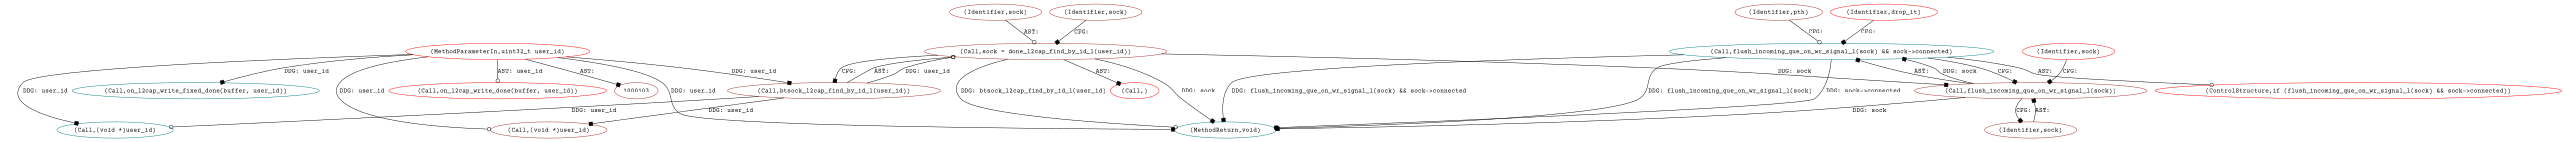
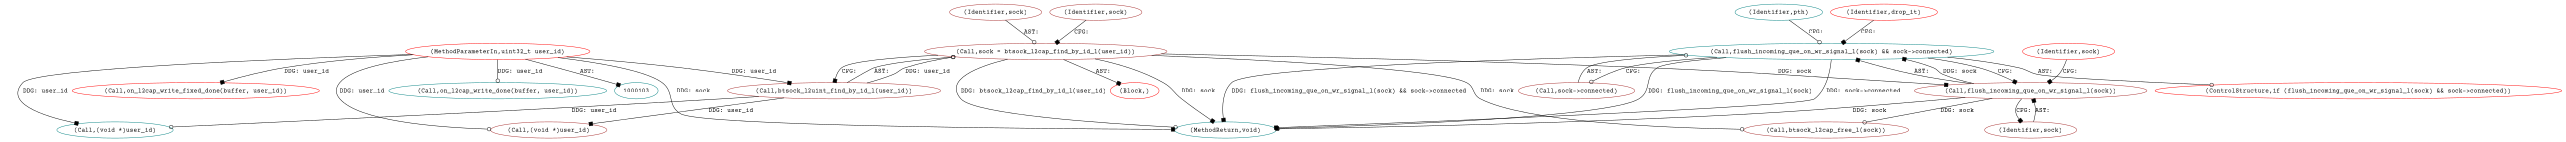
(1779, 12) -> (1779, 12)
(1046, 51) -> (1046, 51)
(520, 71) -> (520, 71)
(196, 91) -> (196, 91)
(498, 91) -> (498, 91)
(636, 91) -> (636, 91)
(694, 91) -> (694, 91)
(834, 91) -> (834, 91)
(1135, 91) -> (1135, 91)
none -> (1577, 91)
(1623, 120) -> (1623, 120)
none -> (1826, 130)
